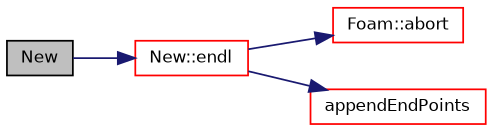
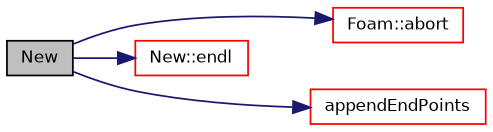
(282, 44) -> (192, 19)
(279, 79) -> (181, 99)
